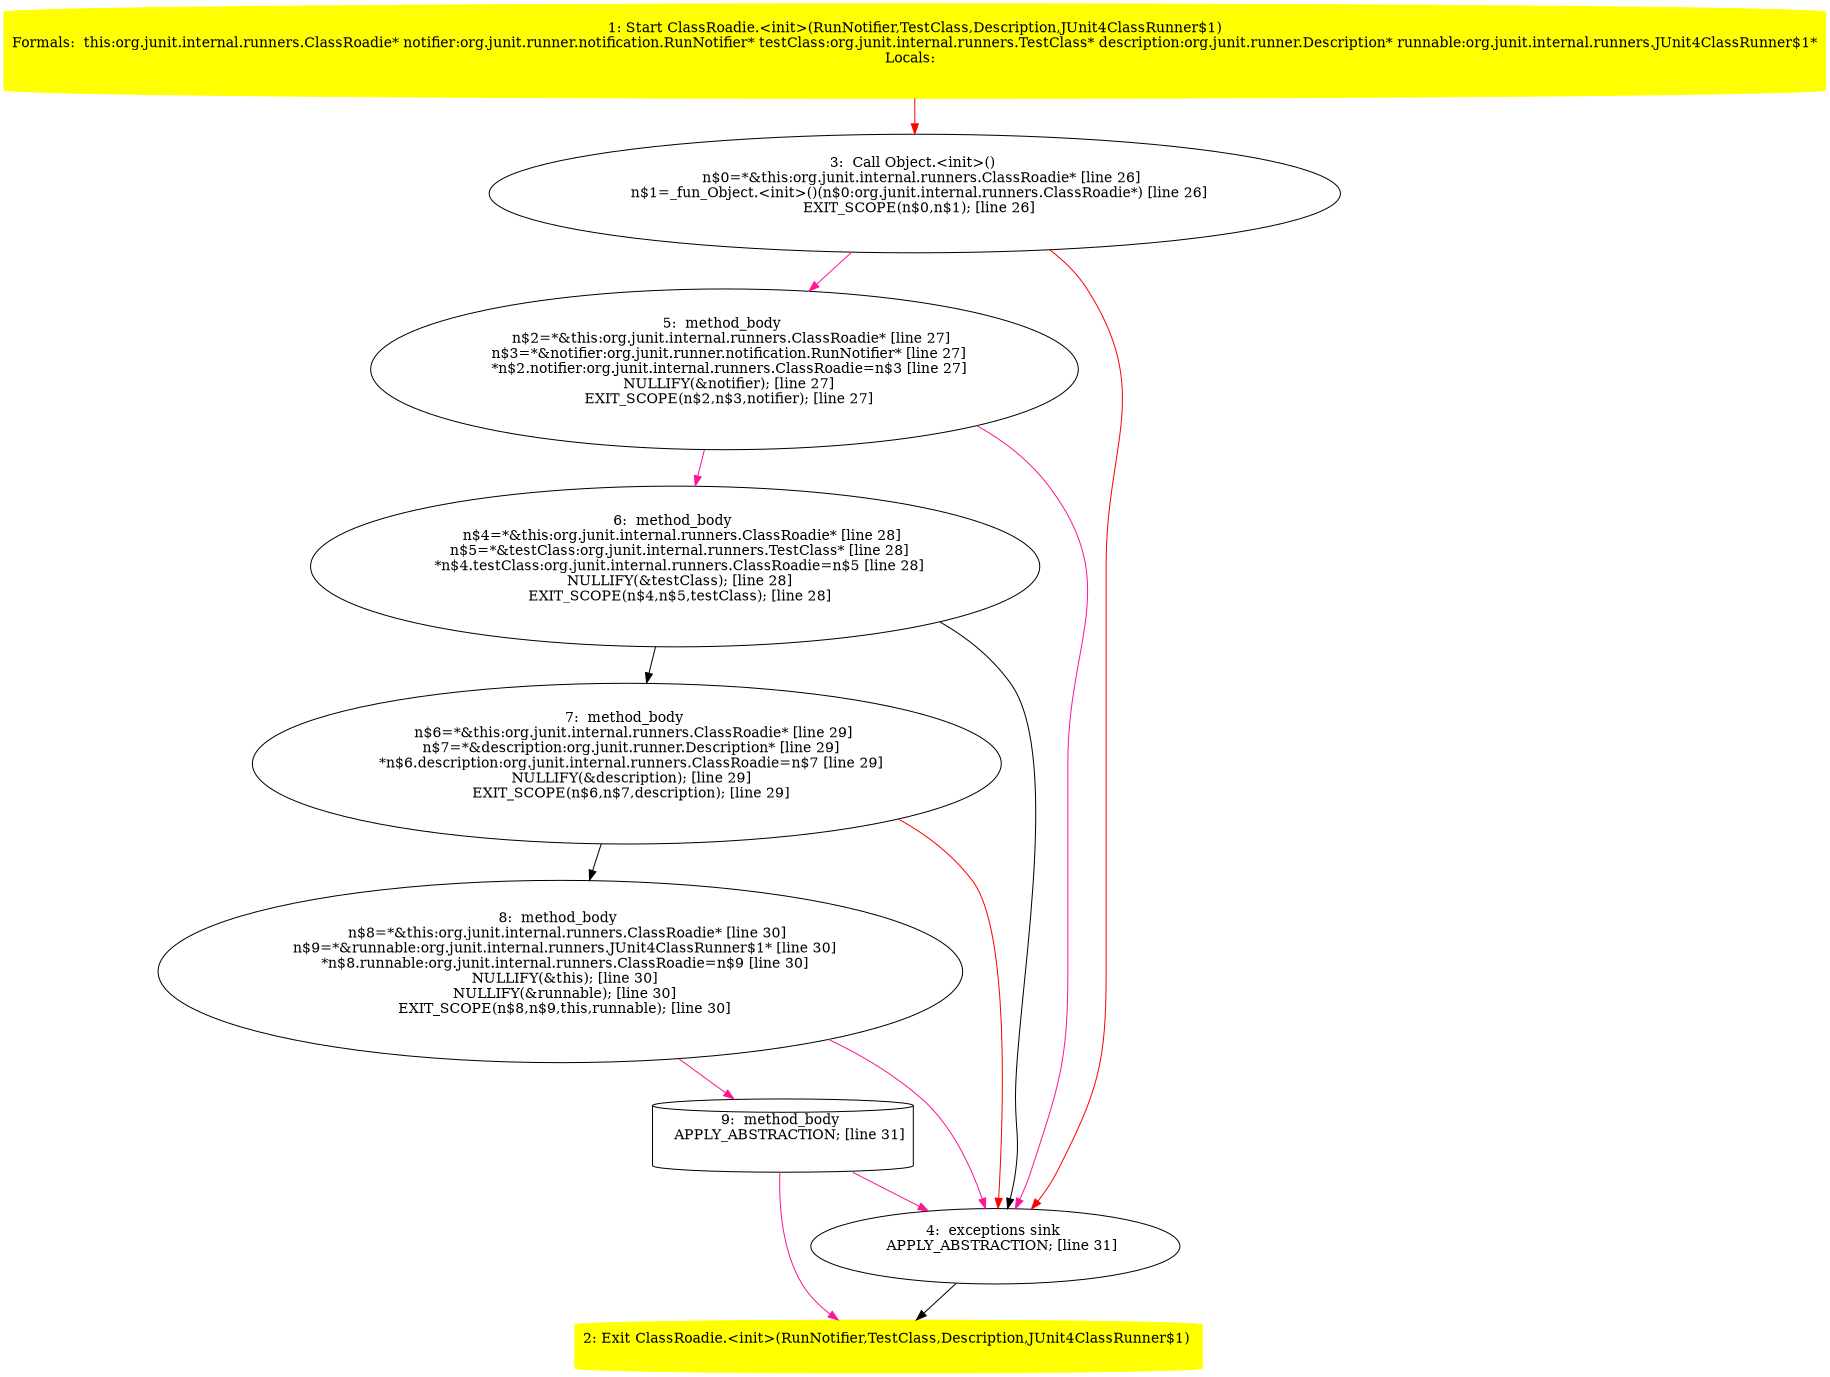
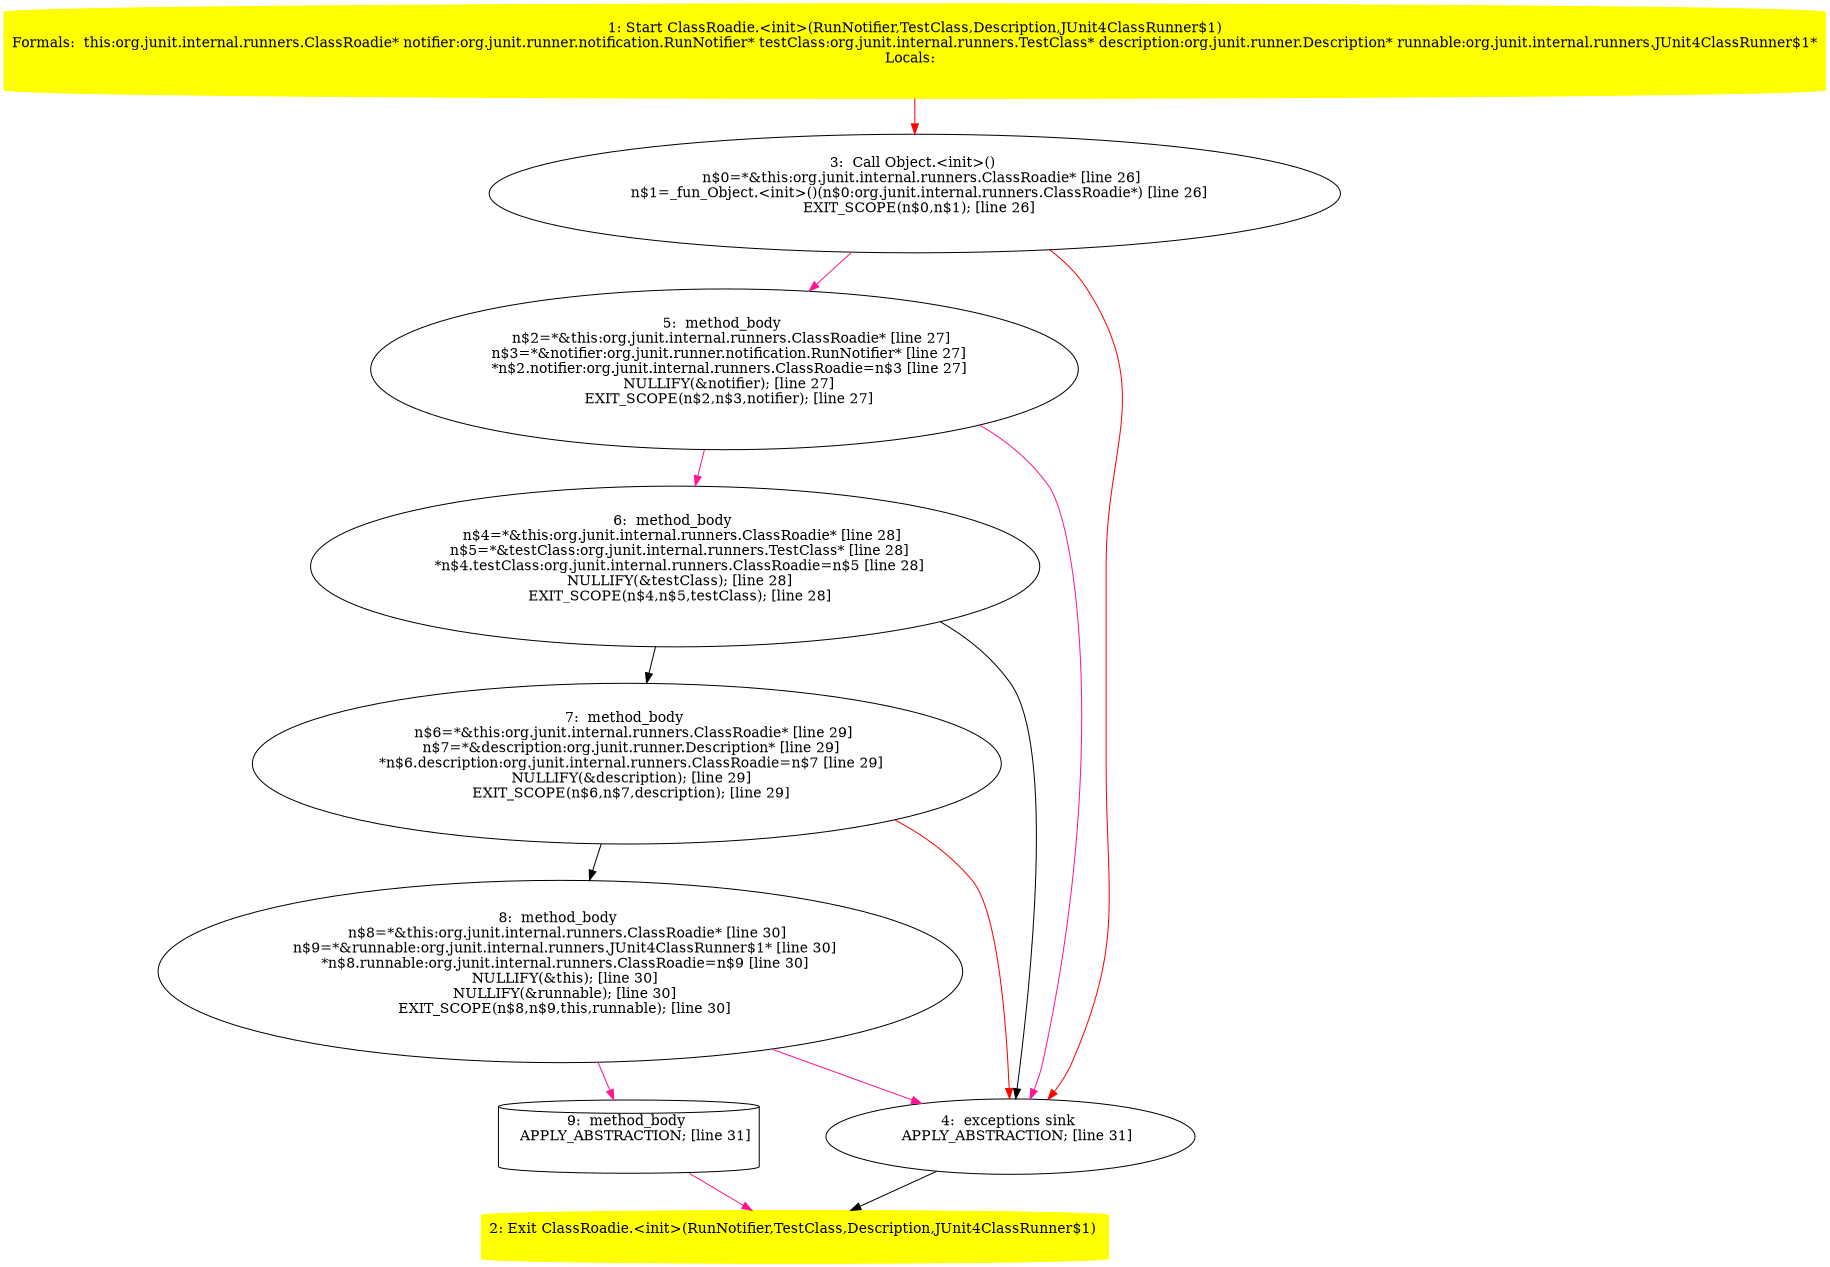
(886, 1189) -> none
